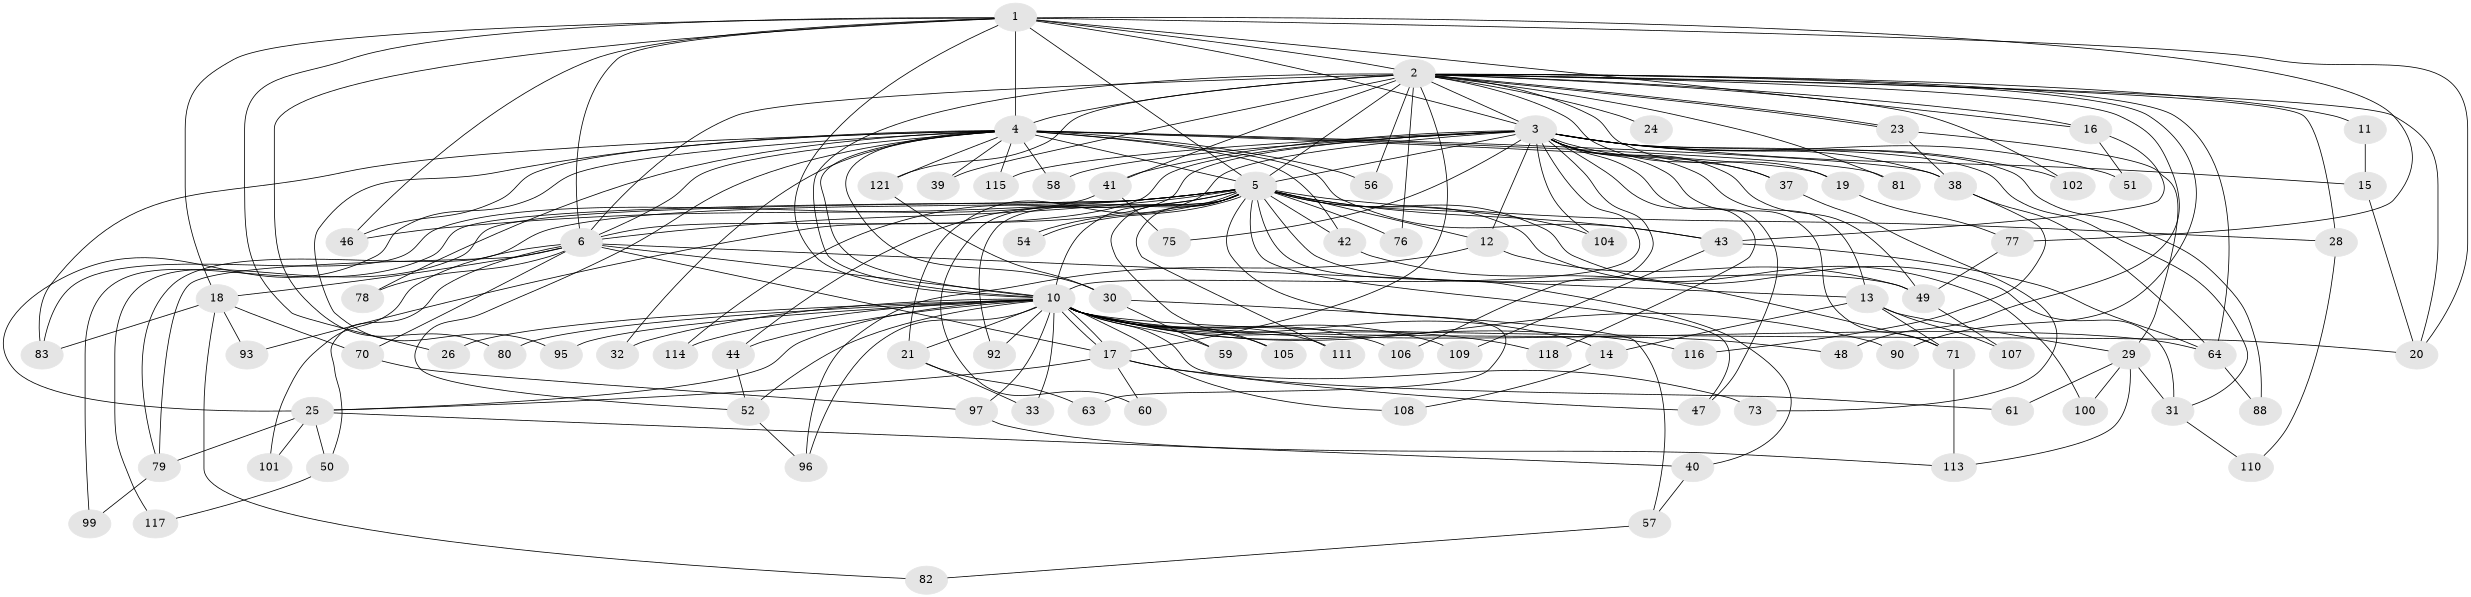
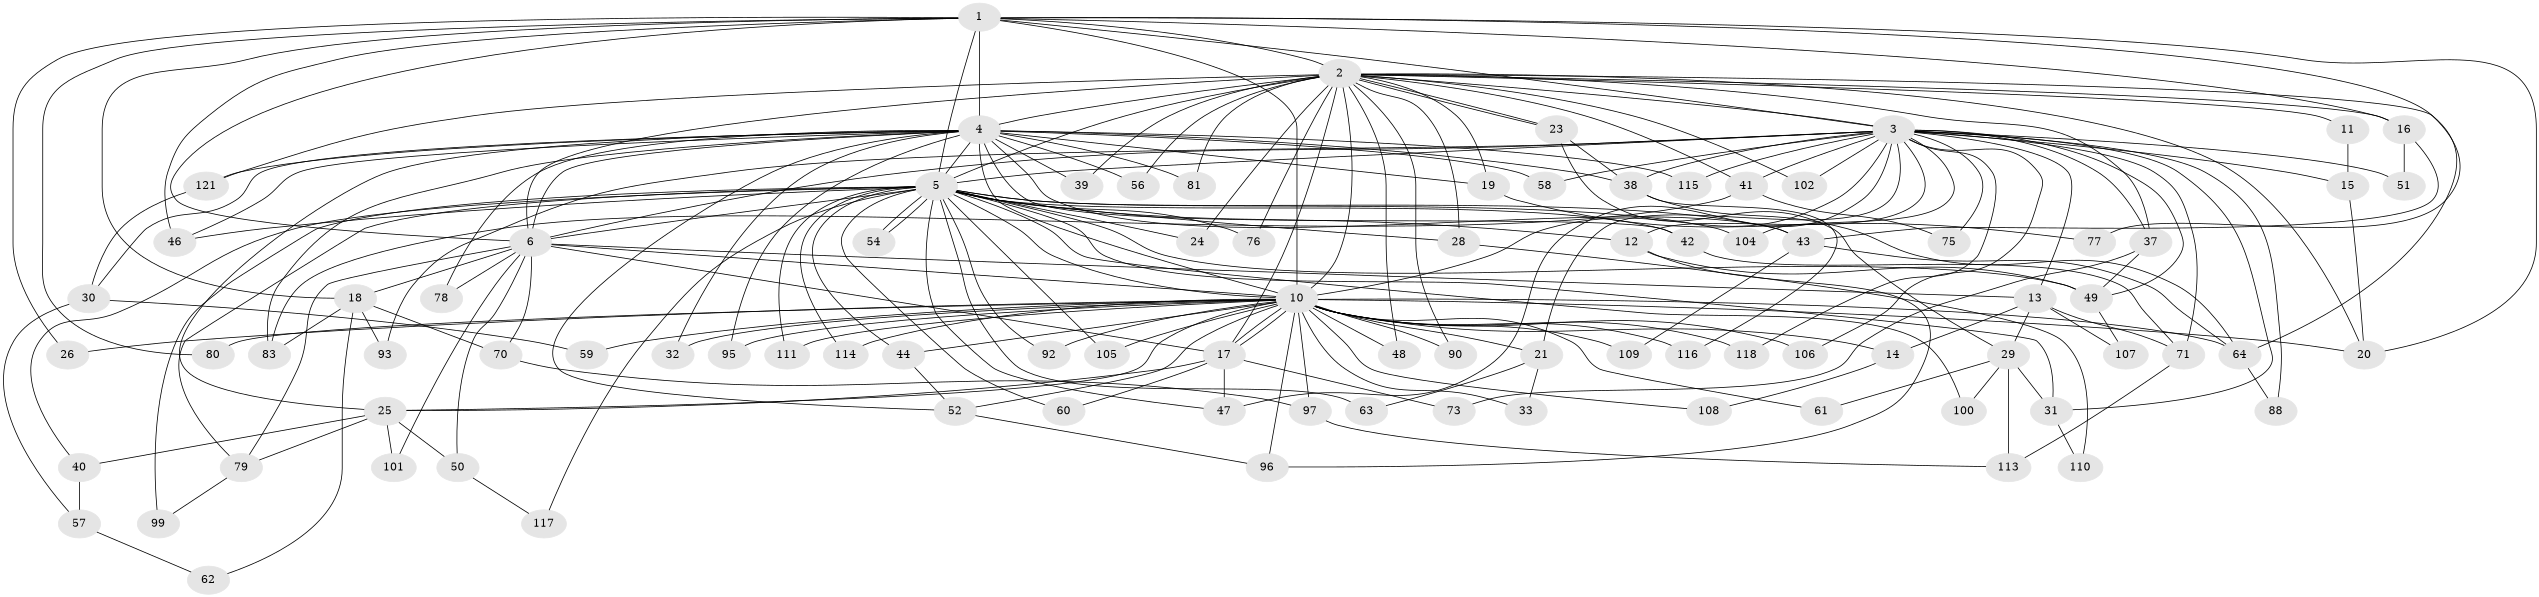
none -> (1067, 214)
(1978, 264) -> (2121, 271)
(926, 580) -> (209, 580)
